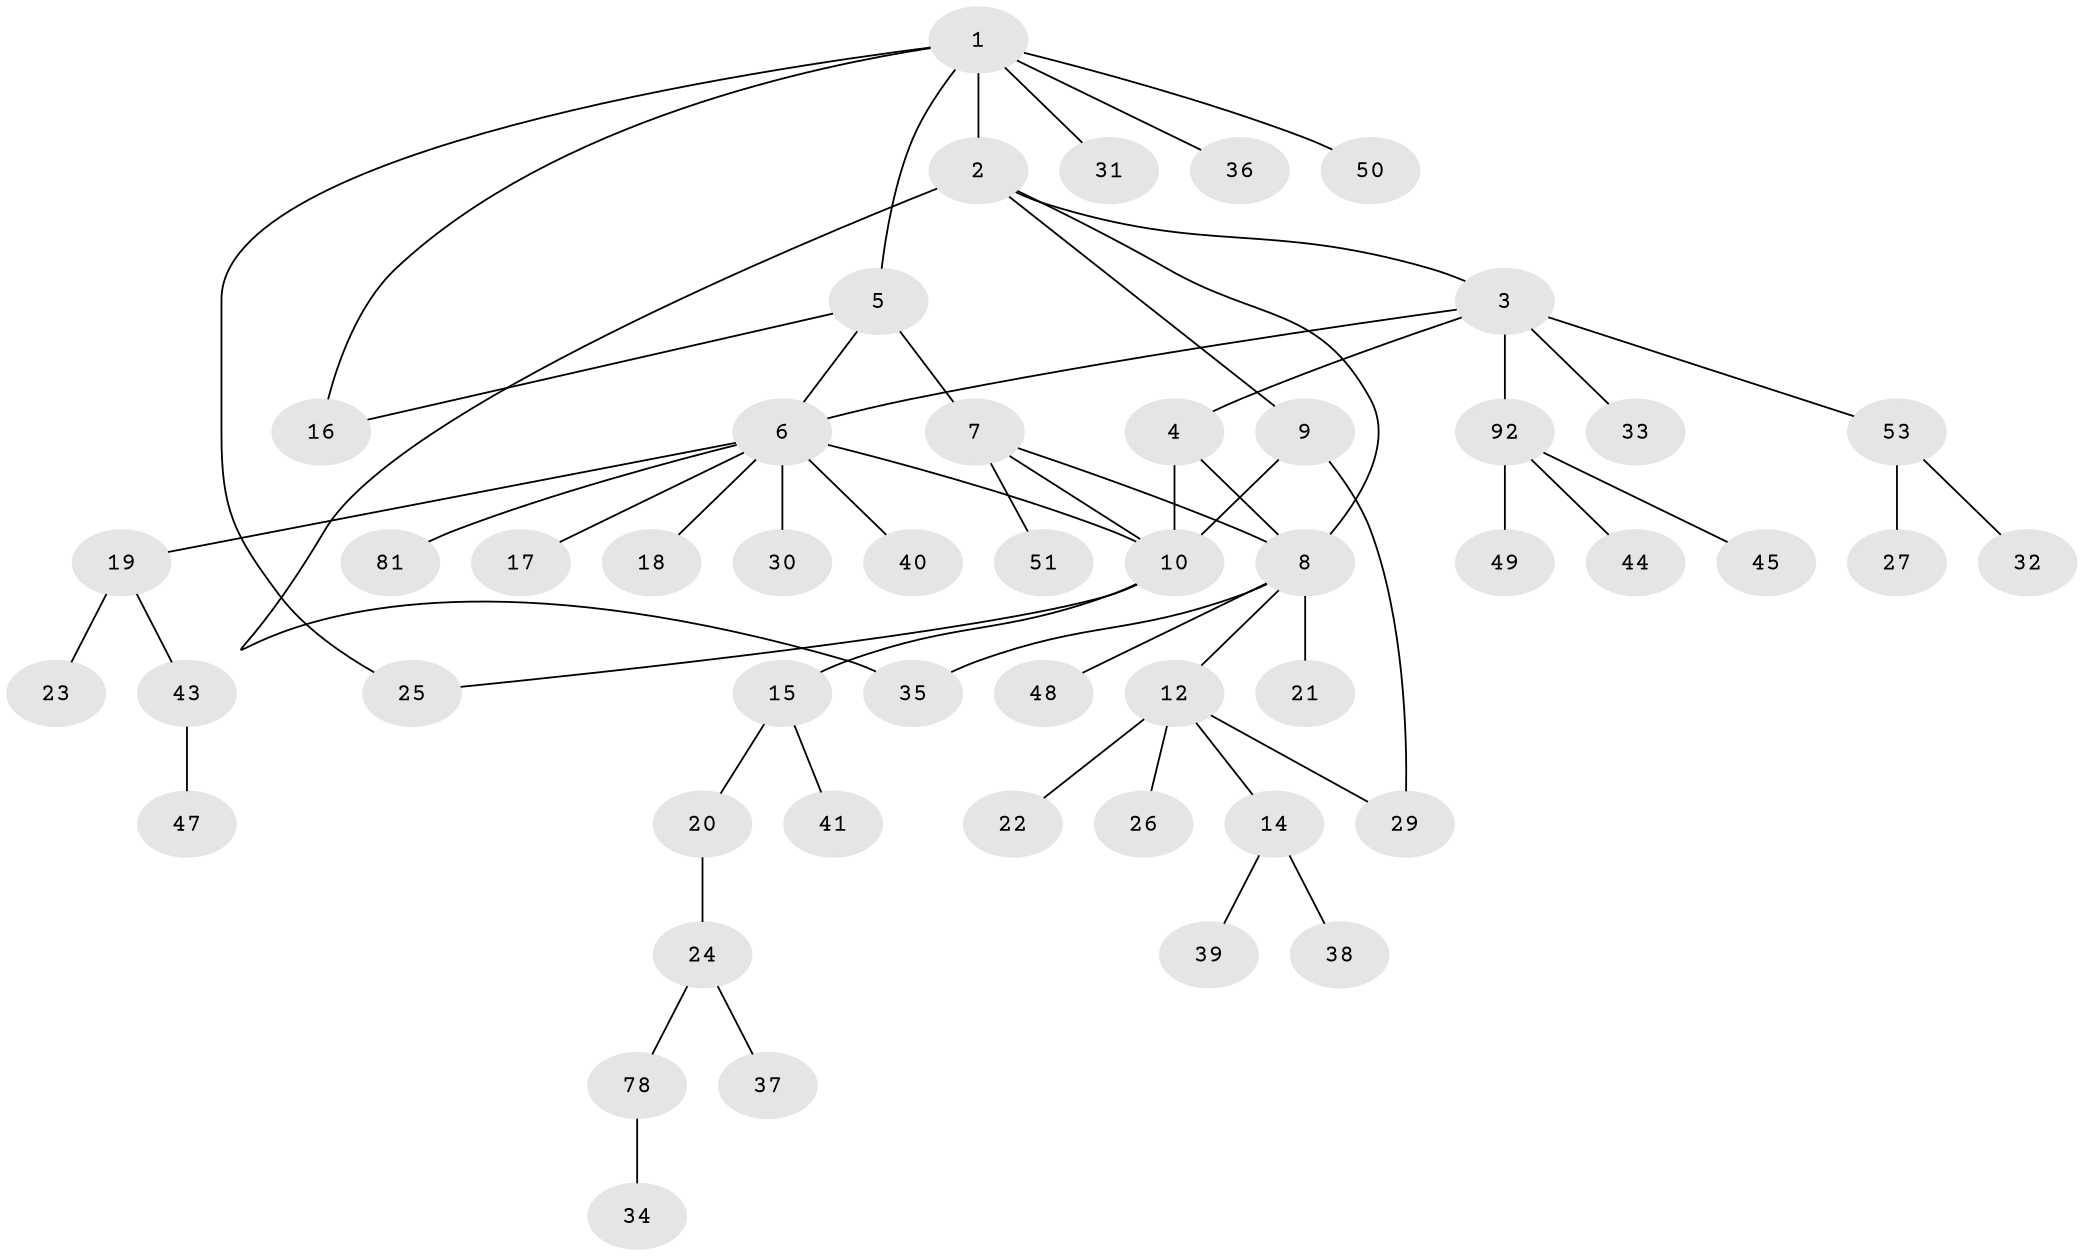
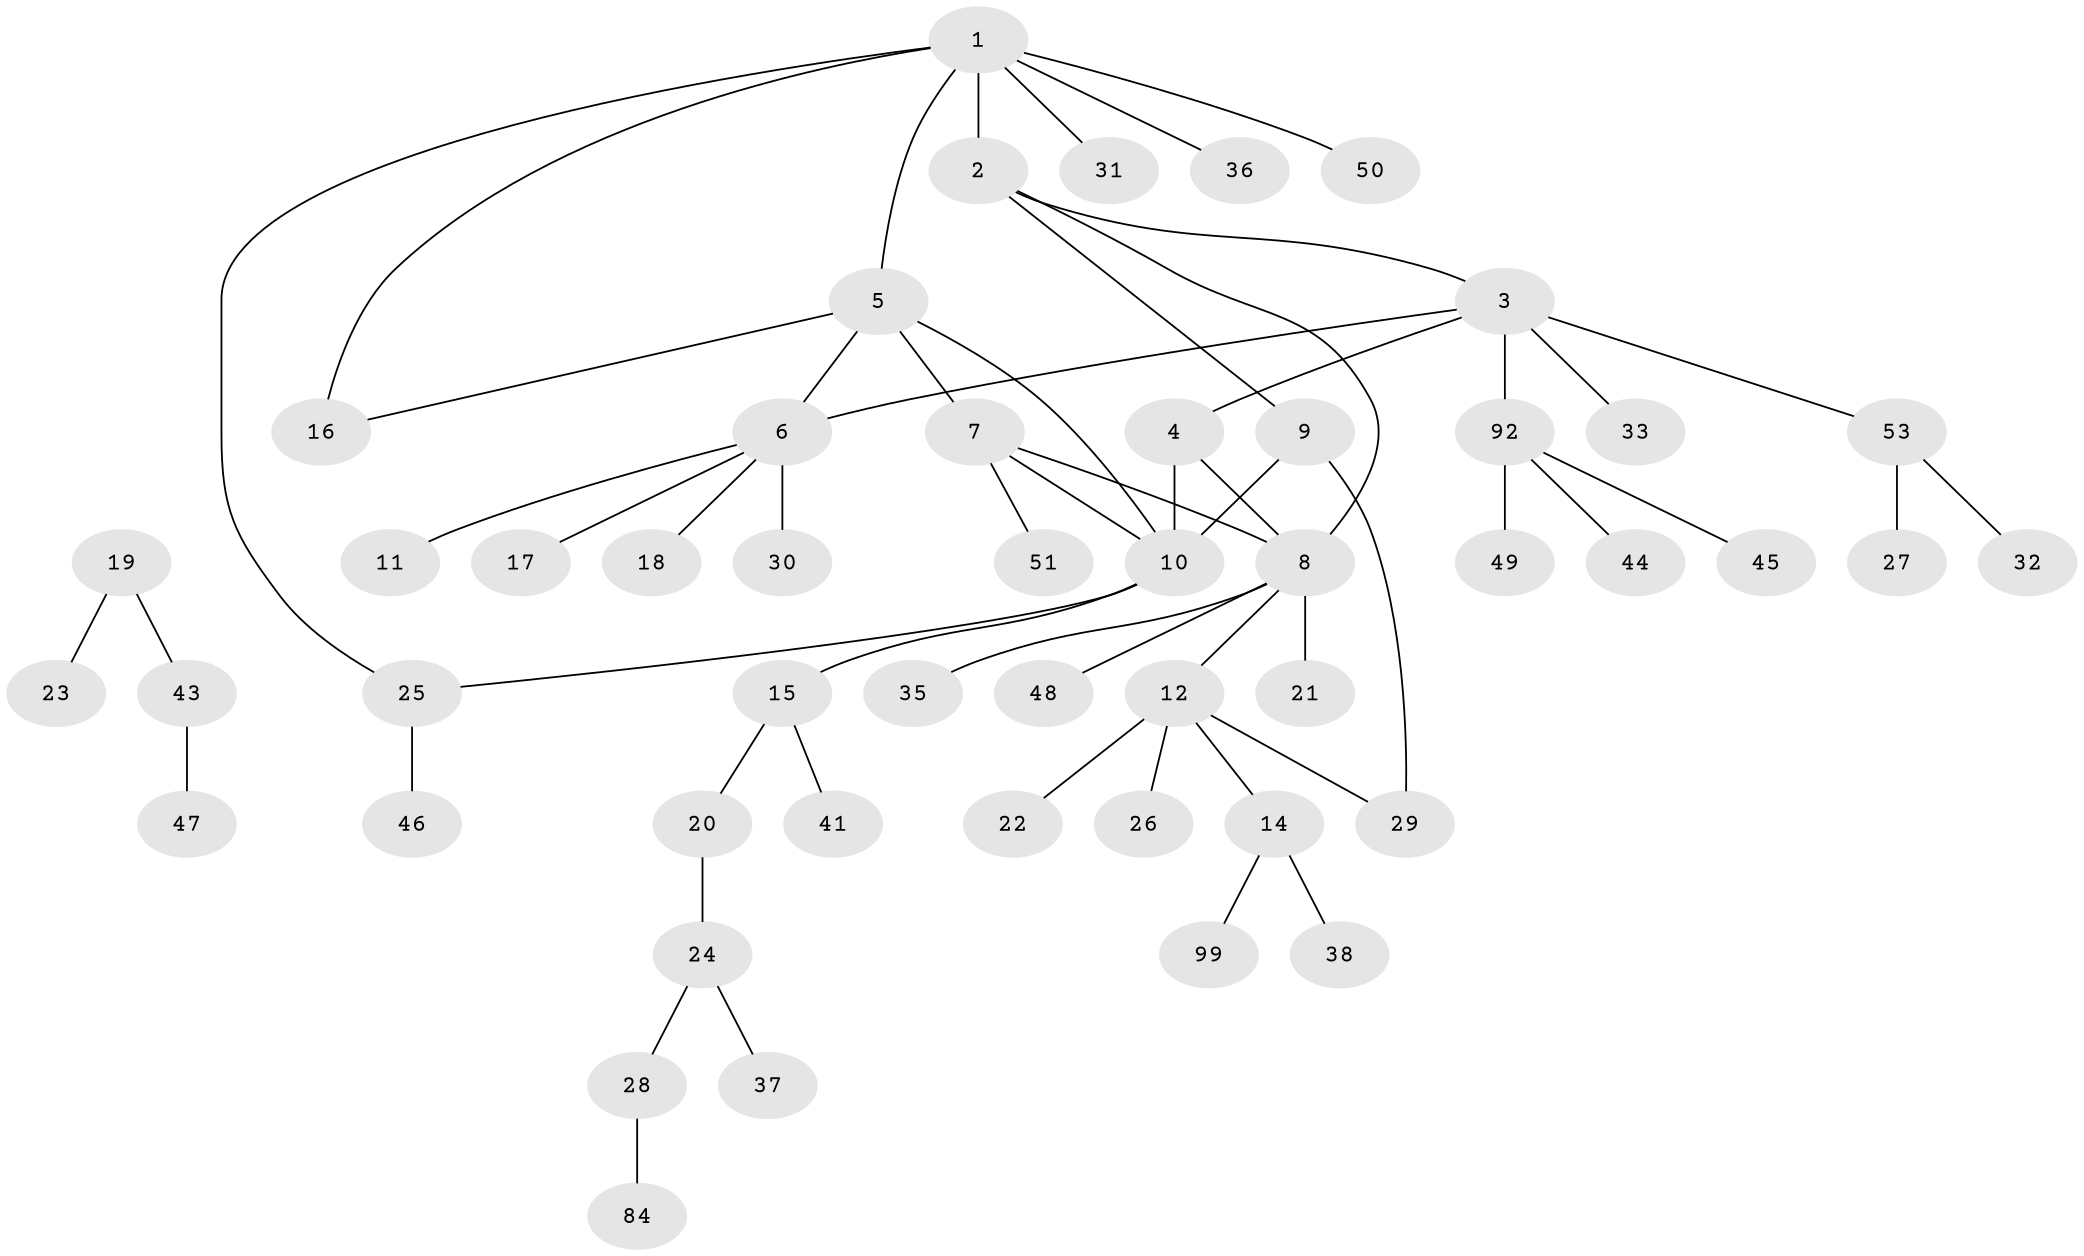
(984, 488) -> (1051, 410)
(452, 497) -> none
(390, 563) -> (390, 563)
(913, 563) -> none
(303, 564) -> none
none -> (412, 824)
(1209, 955) -> (1209, 955)
(637, 1086) -> (637, 1086)
(637, 1216) -> (637, 1216)
